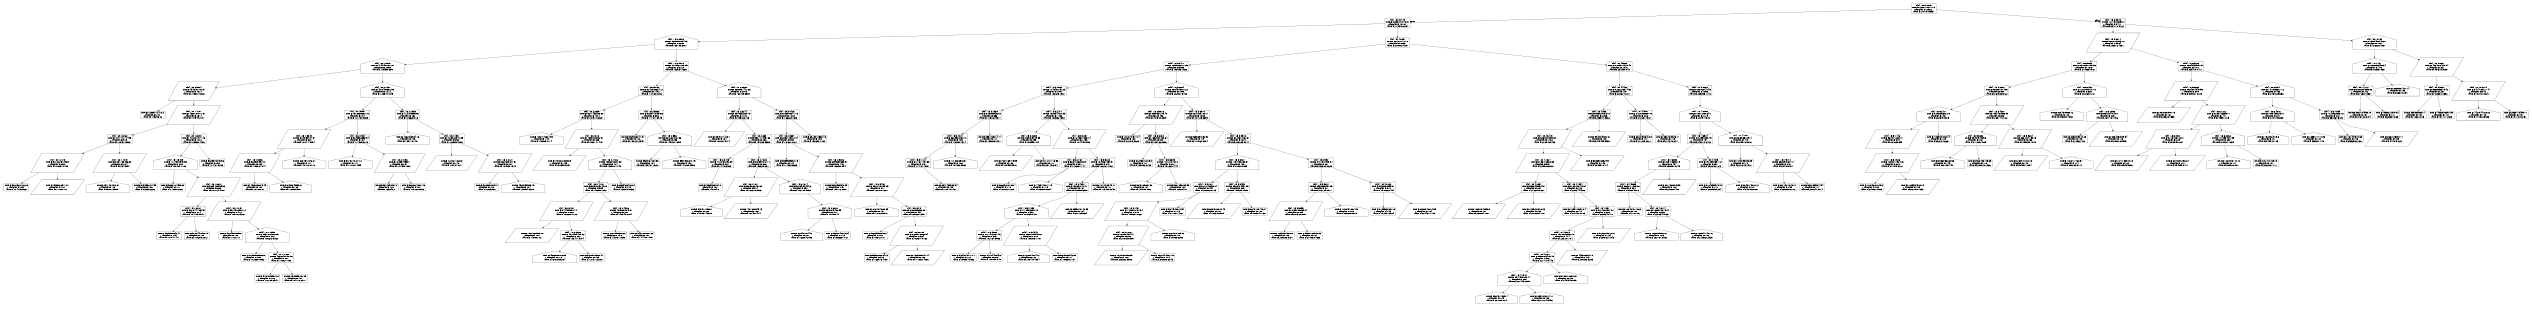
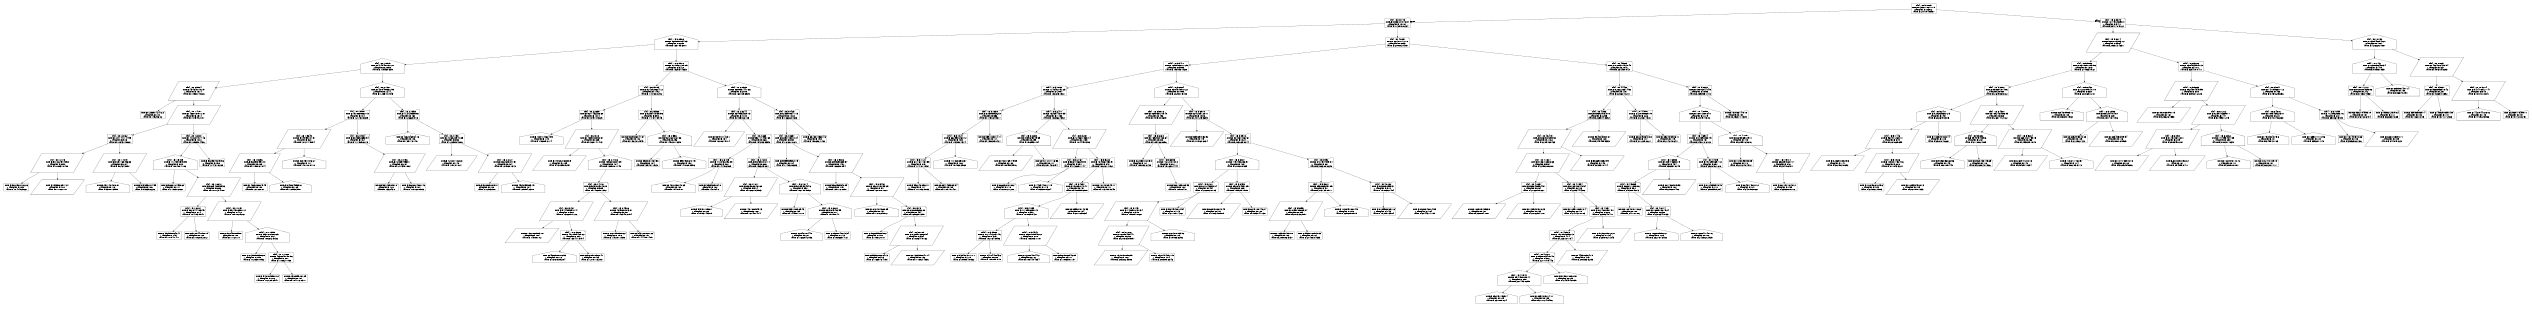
none -> (1736, 115)
(1128, 139) -> none
(350, 163) -> none
none -> (1837, 163)
(2177, 163) -> (2177, 163)
(623, 187) -> none
none -> (674, 187)
none -> (918, 187)
(1141, 187) -> none
(1812, 187) -> none
none -> (793, 211)
